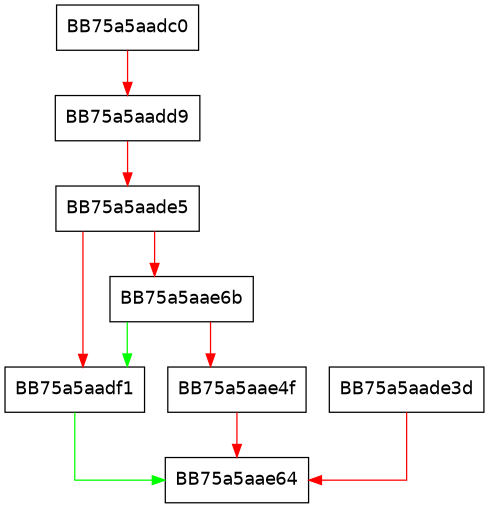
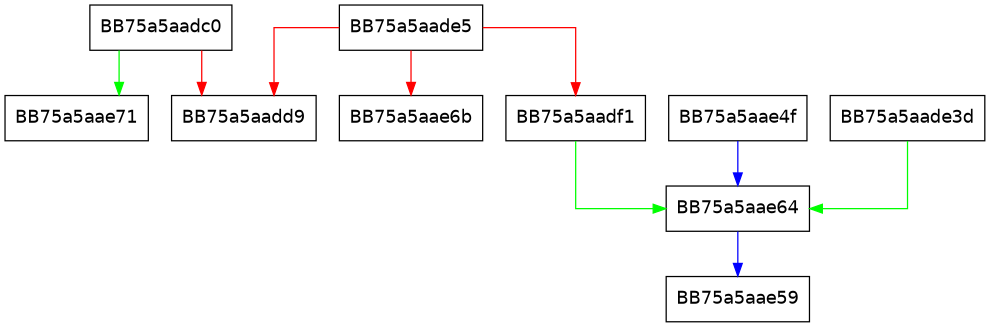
none -> (77, 118)
(128, 157) -> (279, 28)
none -> (738, 299)
(127, 338) -> none
(211, 338) -> none
(237, 428) -> (738, 157)
(398, 480) -> (899, 209)
